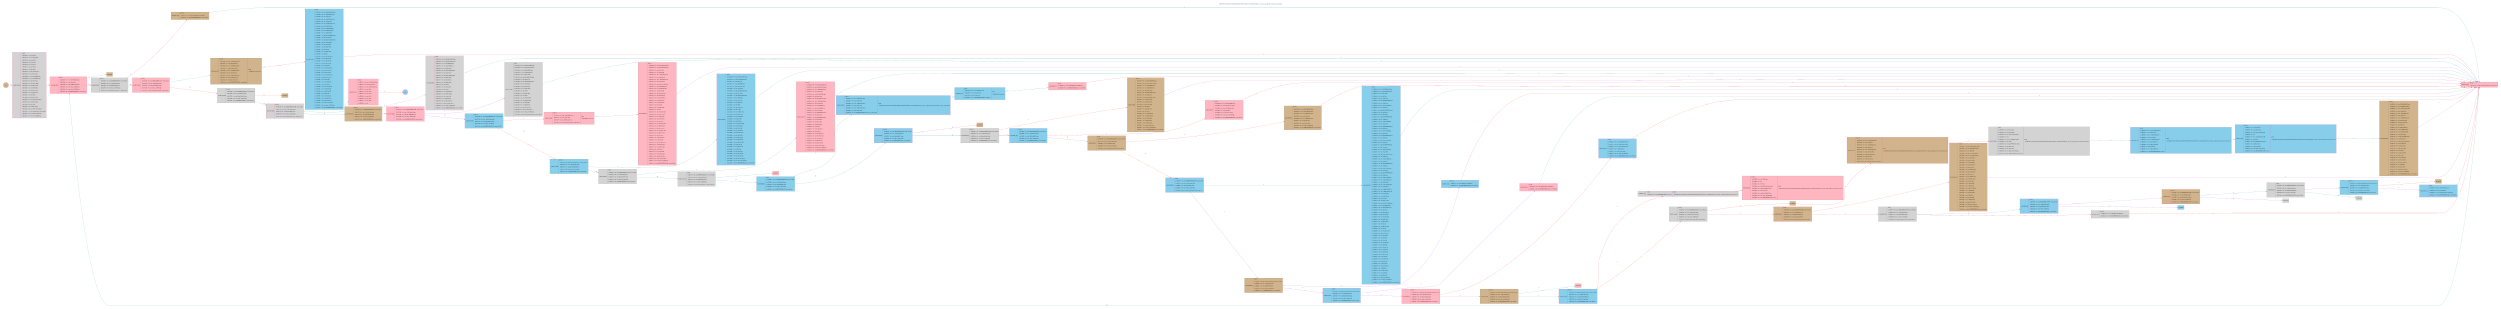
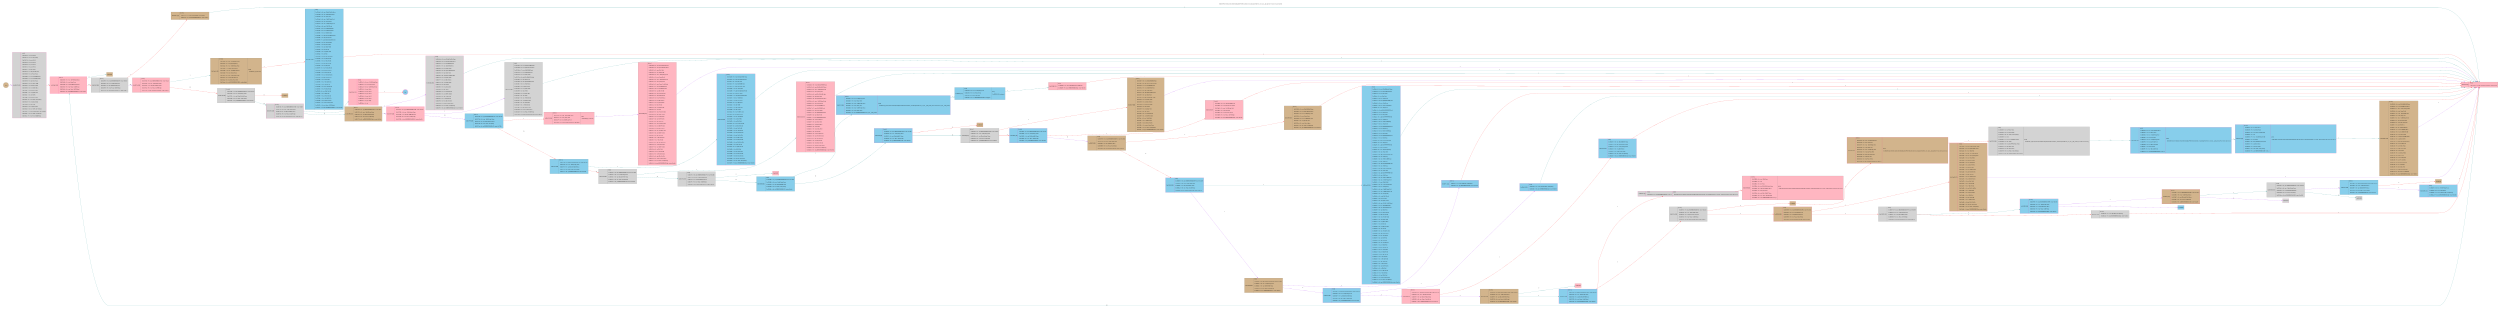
(1539, 187) -> (1539, 187)
